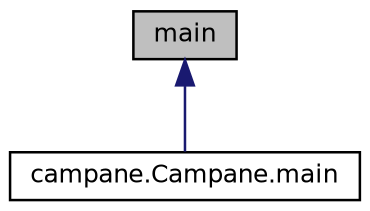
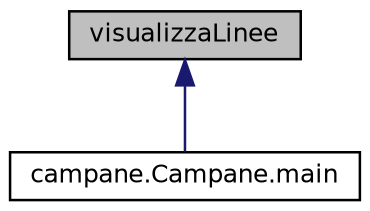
(185, 35) -> (185, 35)
